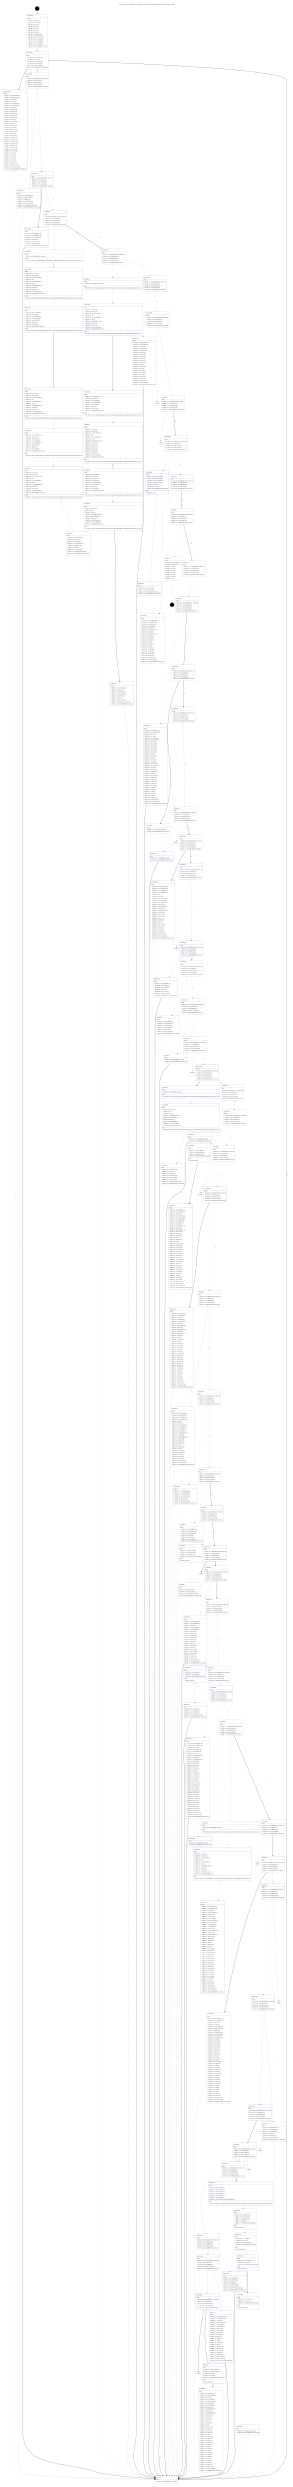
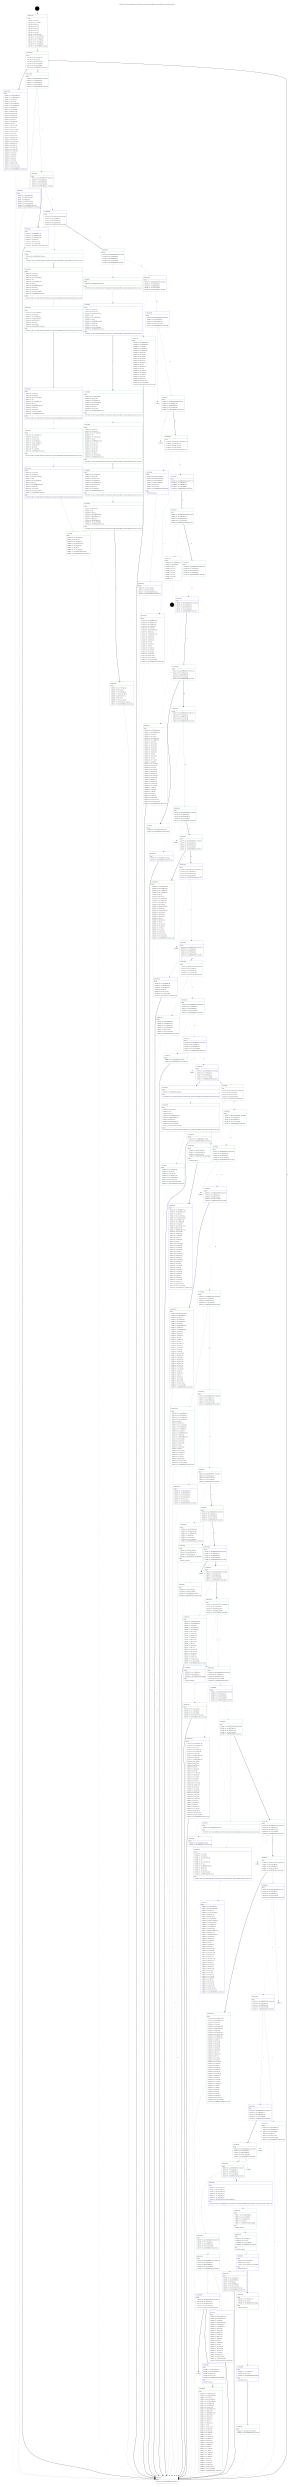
none -> (248, 2374)
